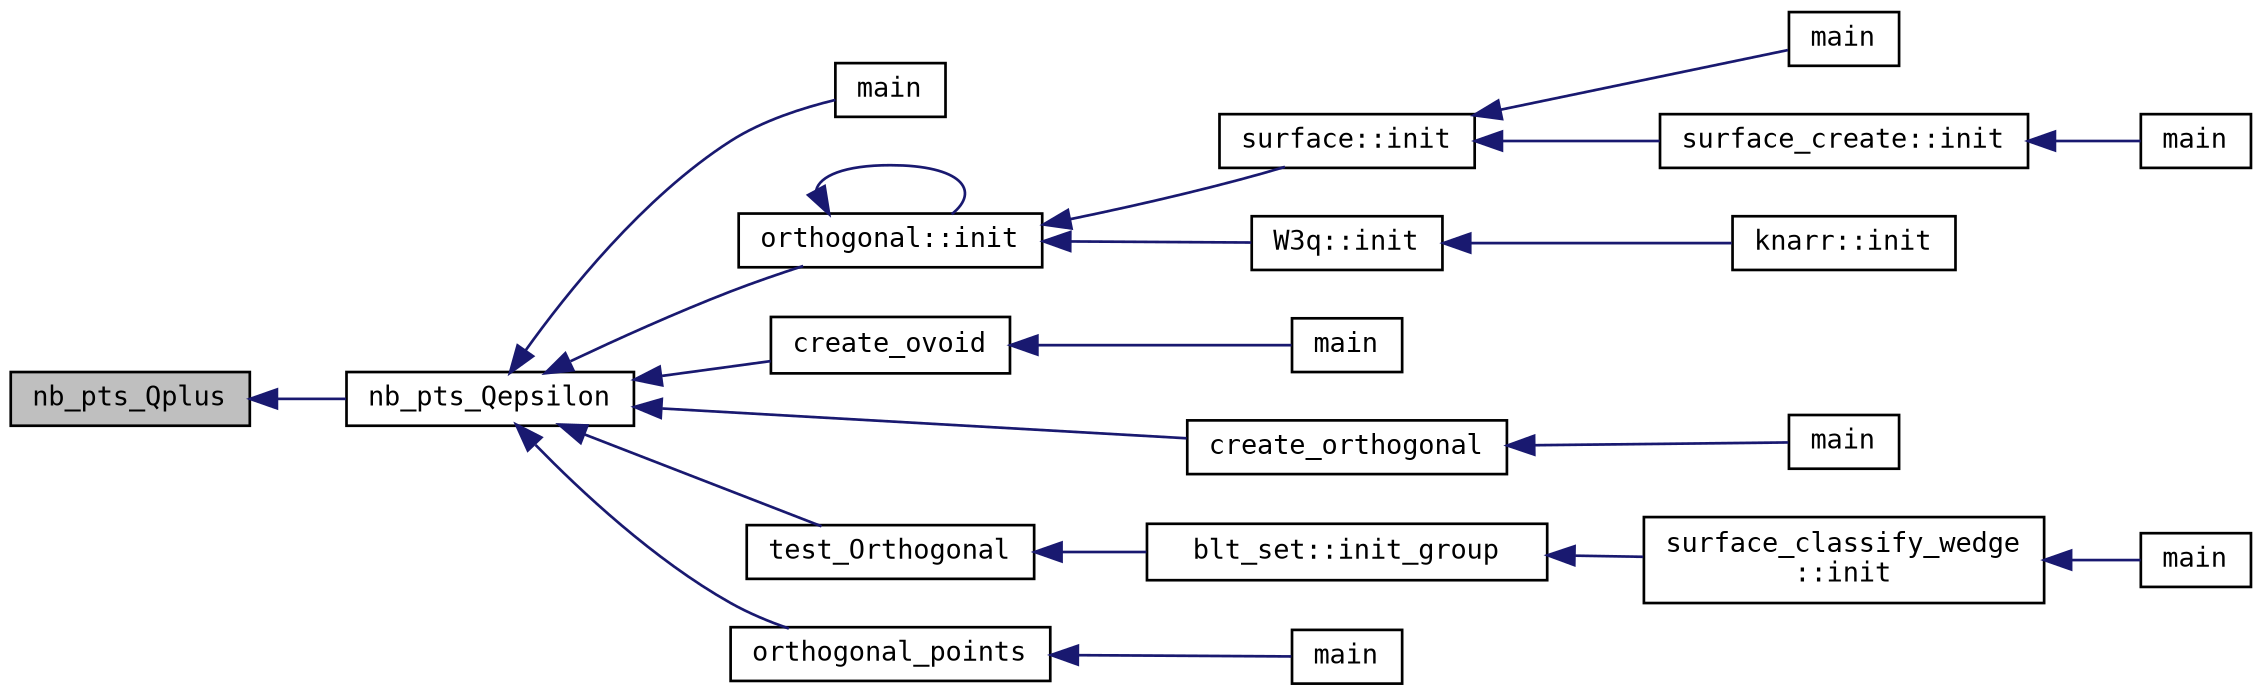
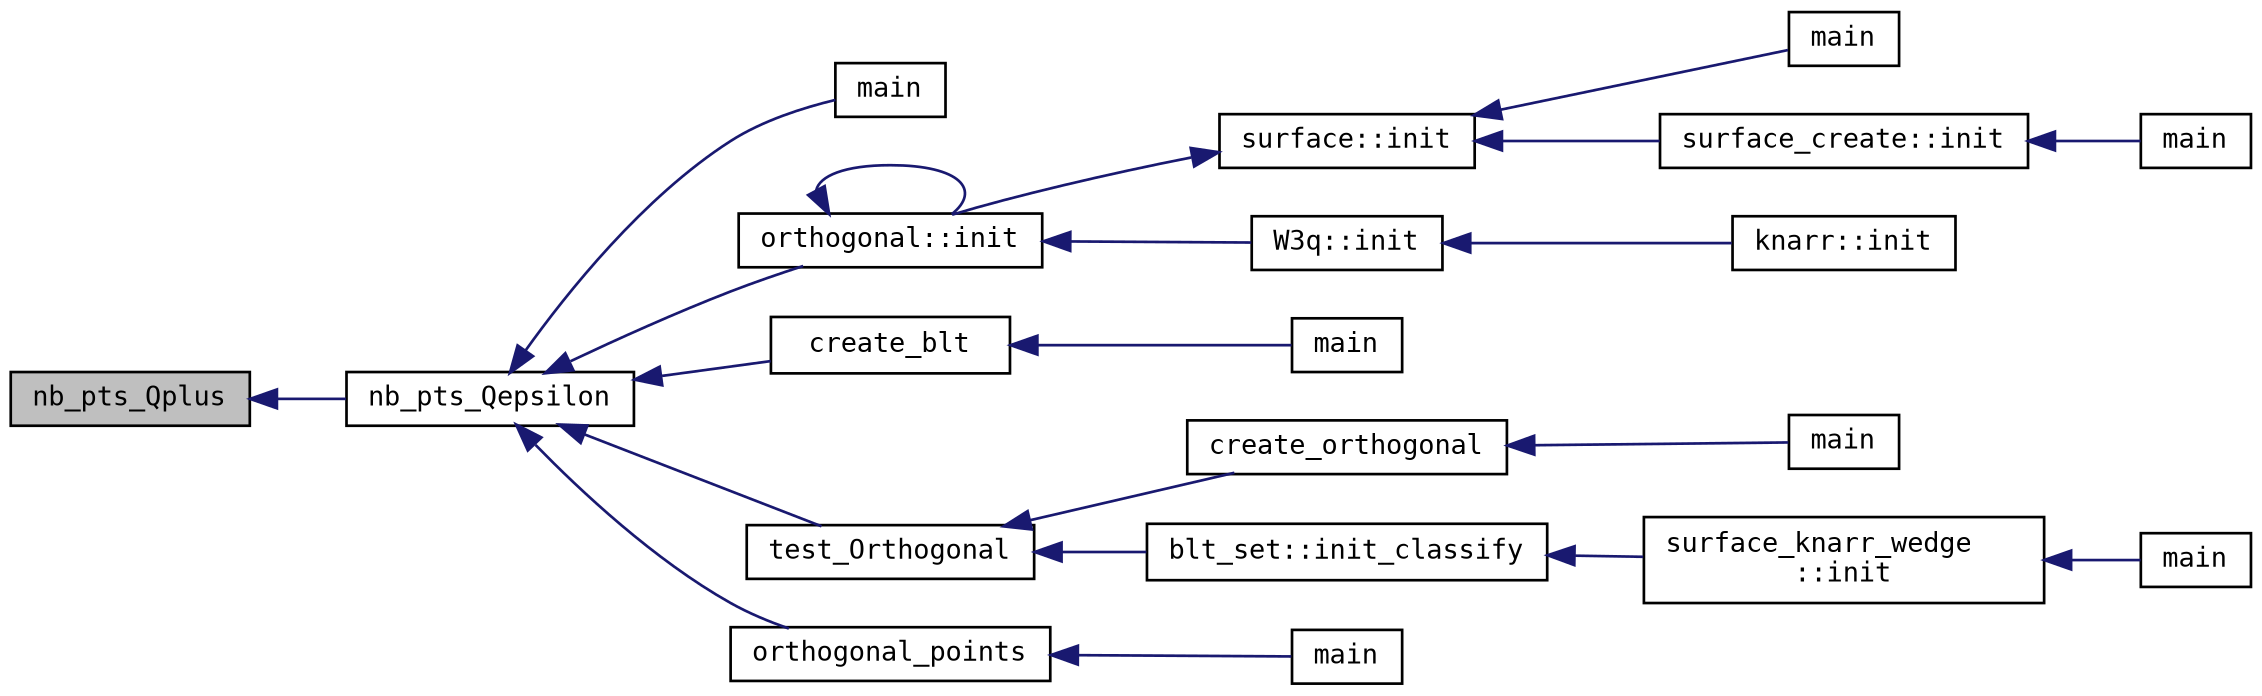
(1178, 195) -> (1071, 183)
(890, 345) -> (890, 345)
(924, 423) -> (1132, 497)
(1347, 552) -> (1347, 552)
(1844, 560) -> (1844, 560)
